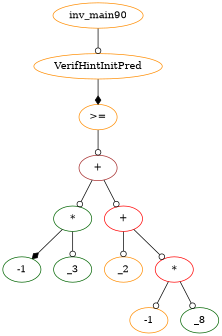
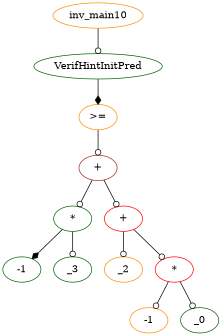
(98, 16) -> (98, 16)
(98, 66) -> (98, 66)
(200, 320) -> (200, 320)
